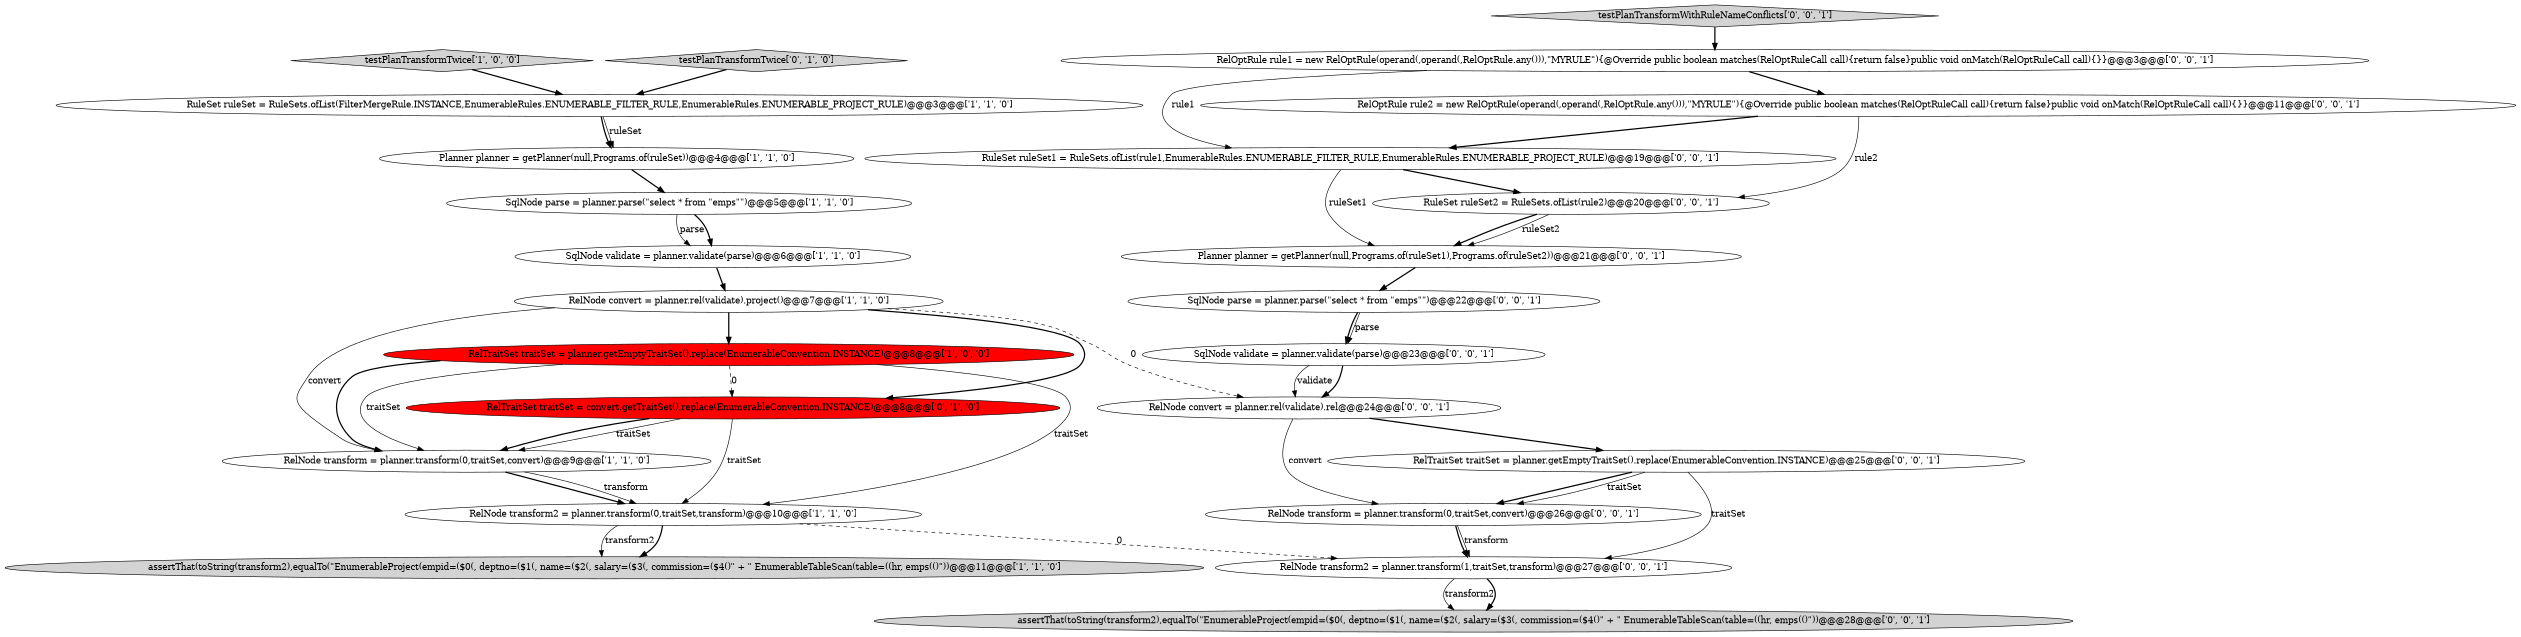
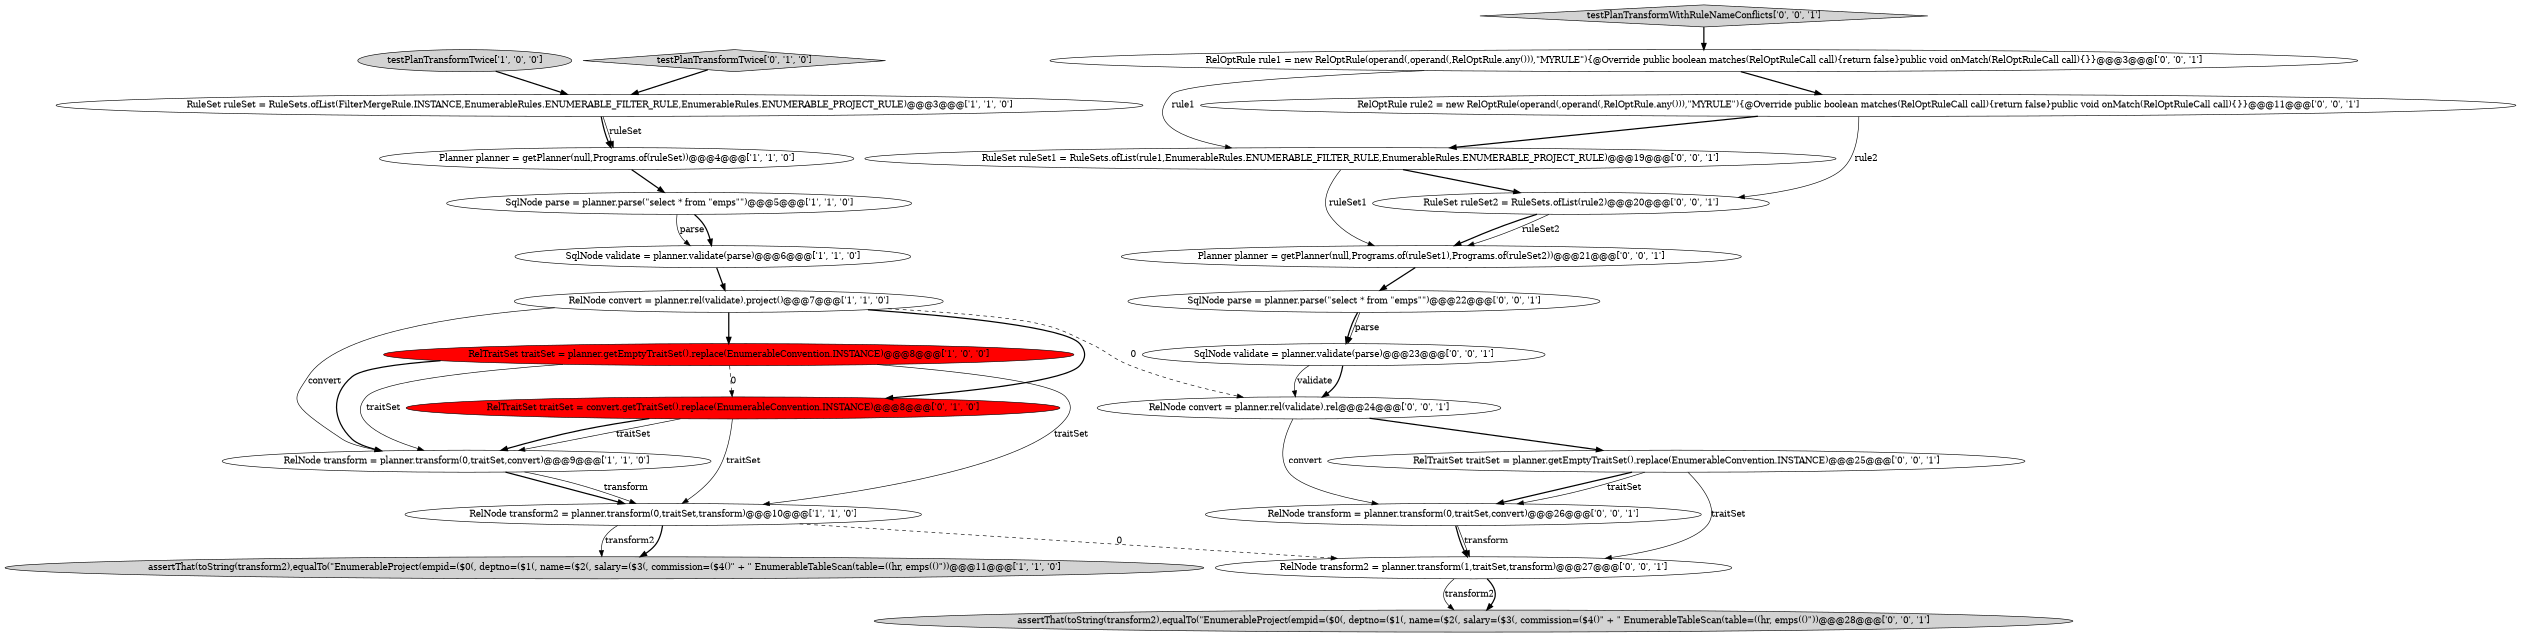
(442, 61) -> (465, 61)
